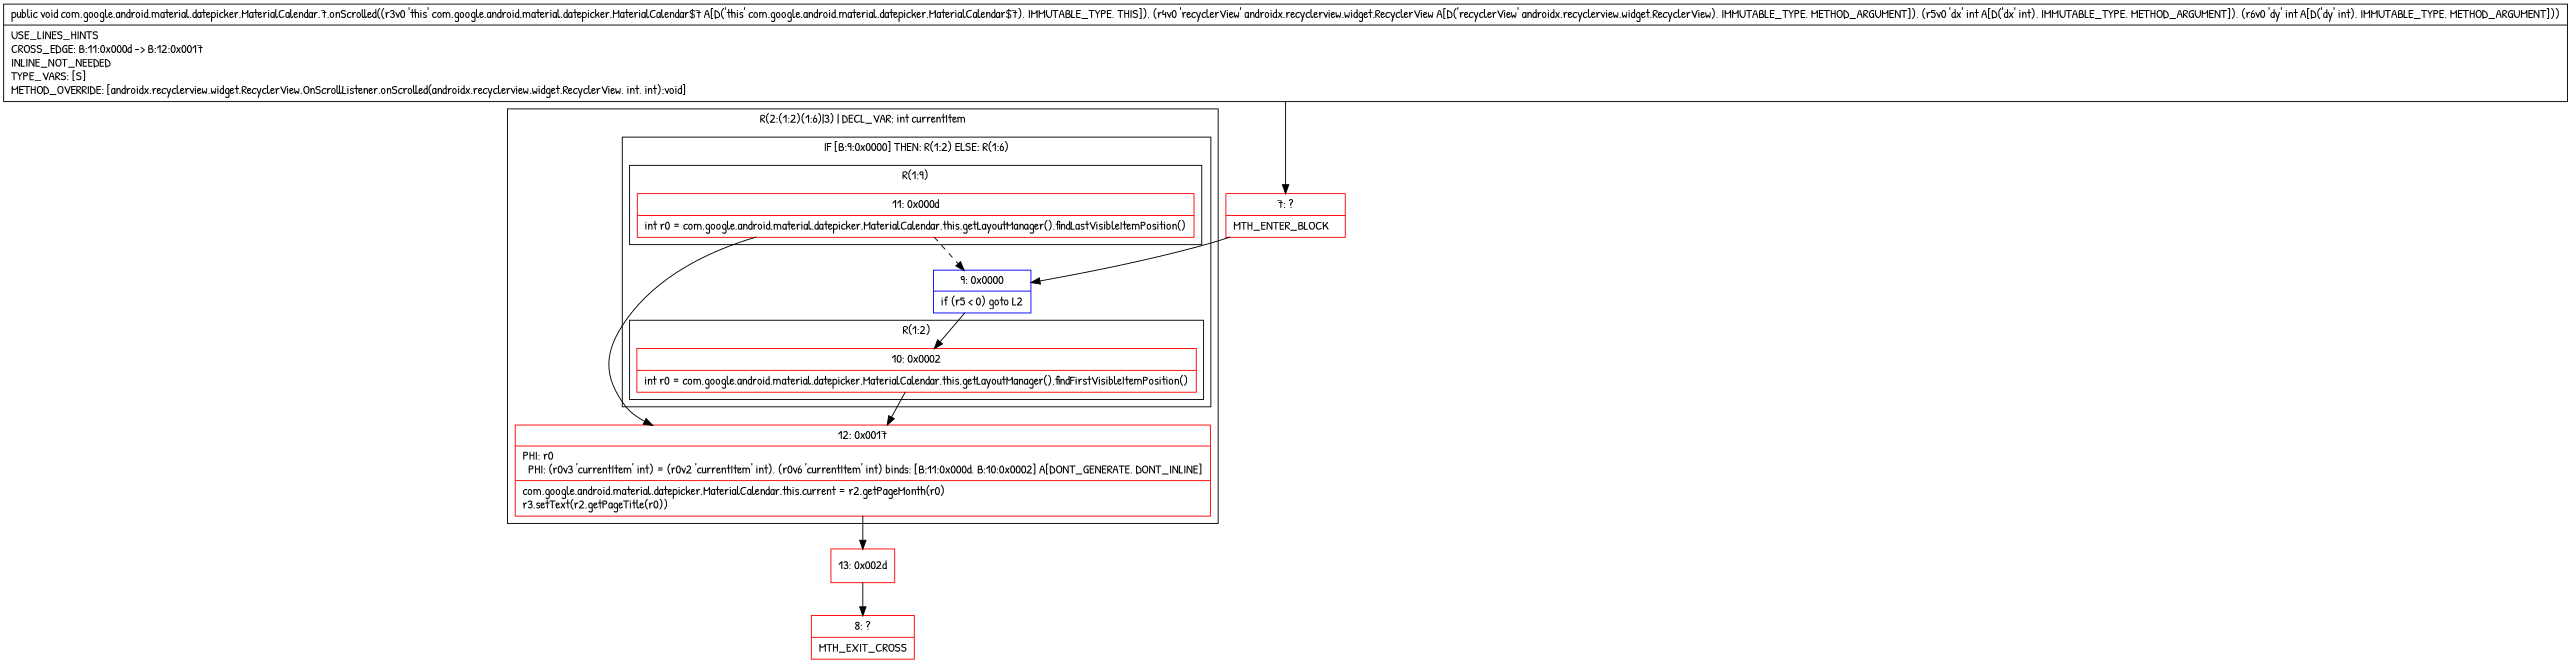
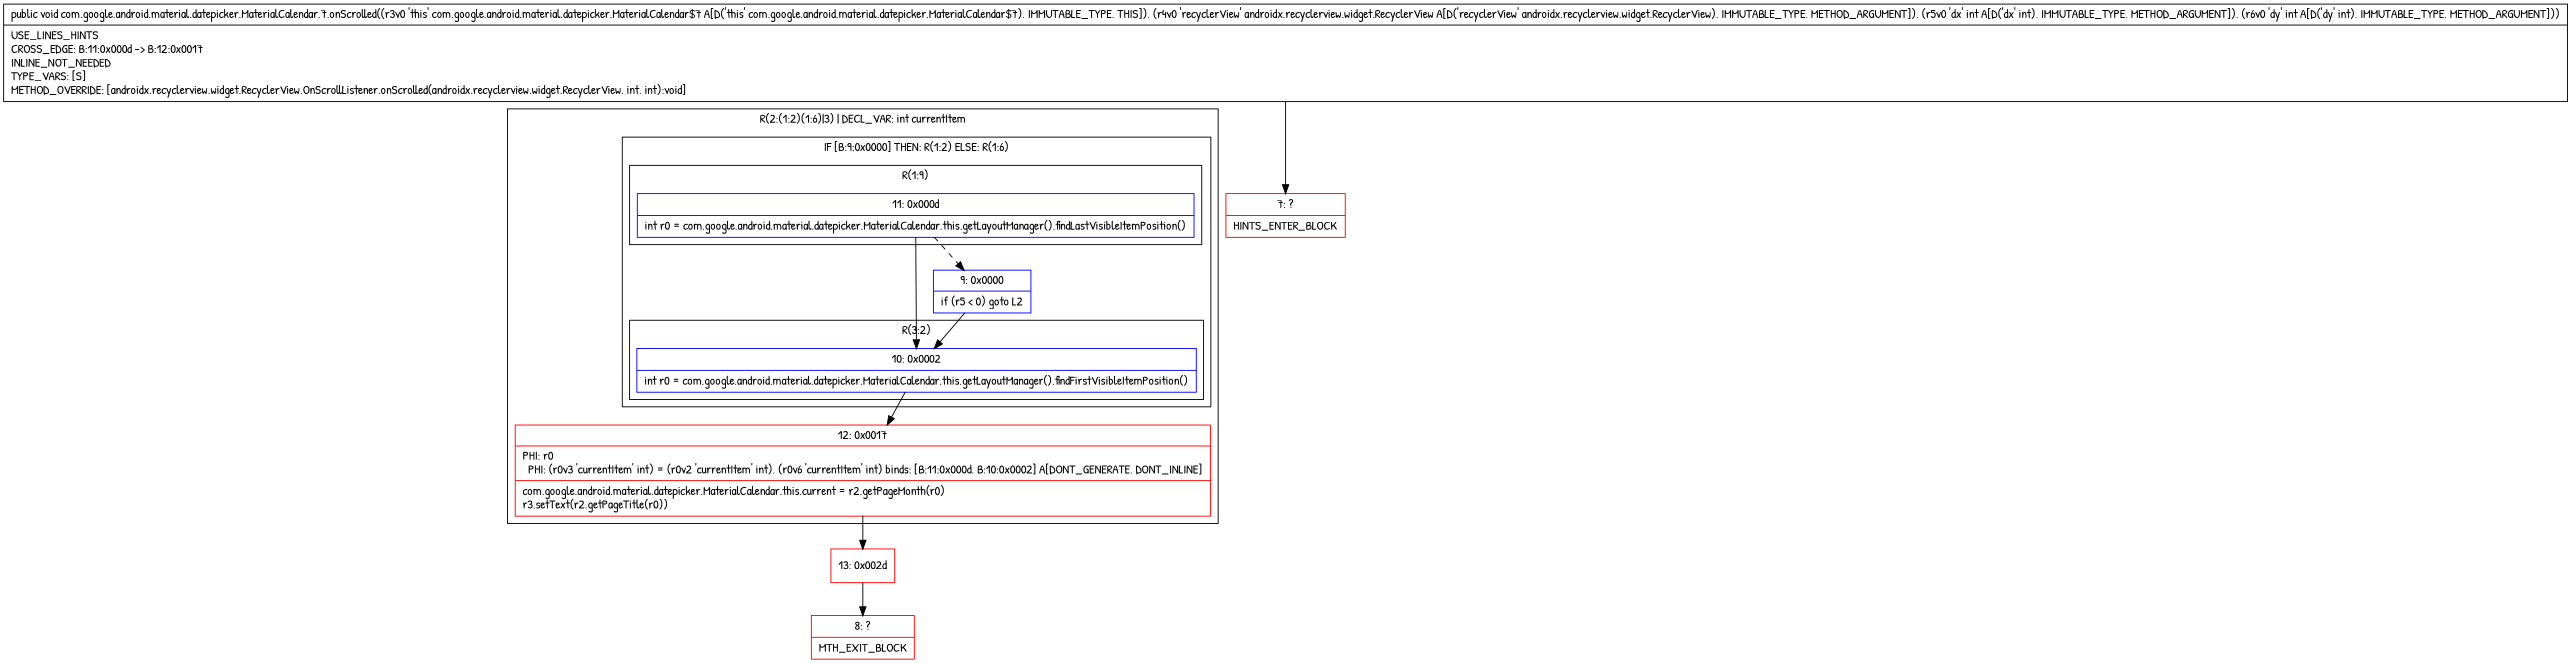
(916, 215) -> (916, 215)
(1281, 226) -> (1286, 226)
(1136, 262) -> none
(638, 305) -> (916, 288)
(917, 331) -> (917, 331)
(917, 370) -> (917, 370)
(863, 648) -> (863, 648)
